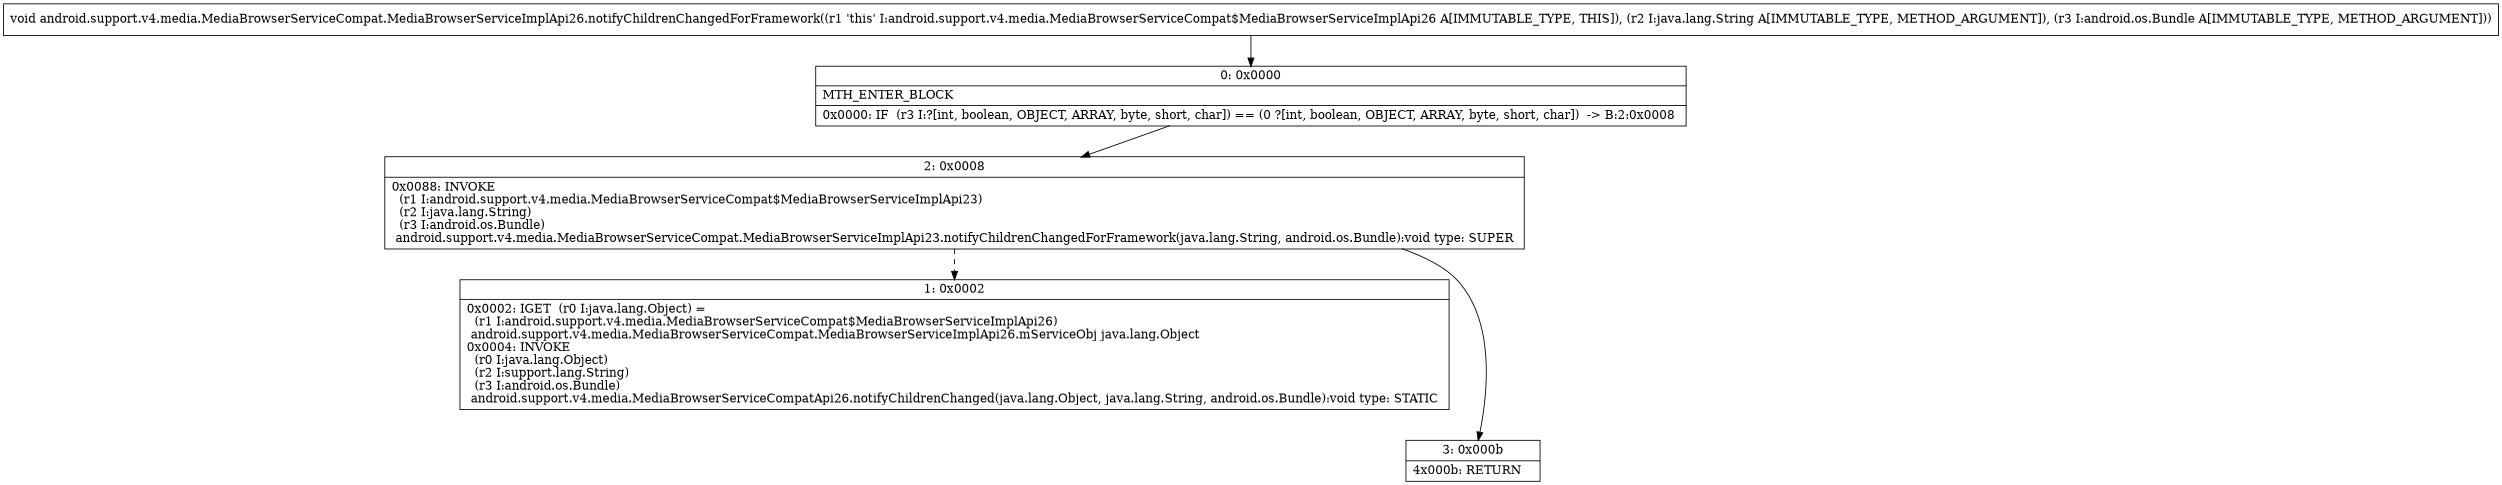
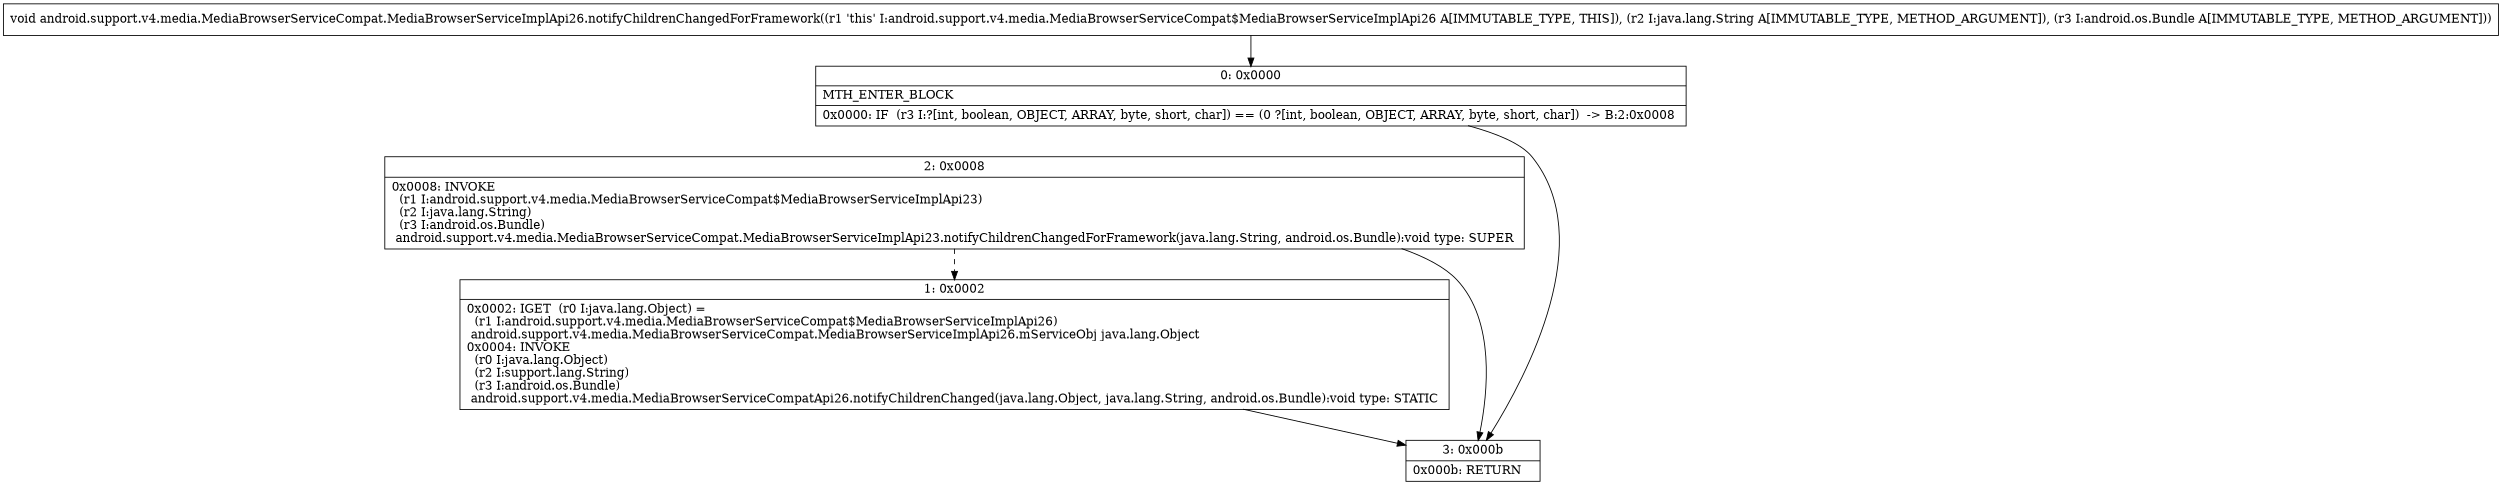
(1130, 140) -> (1558, 263)
(448, 187) -> (448, 187)
none -> (1320, 426)
(1473, 471) -> (1473, 471)
